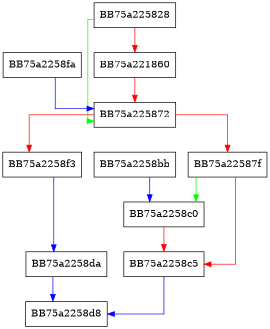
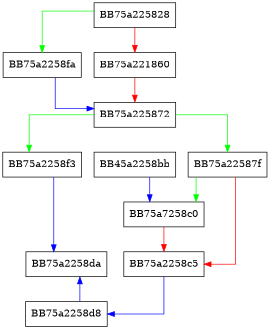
(88, 67) -> (51, 11)
(46, 115) -> (46, 115)
(217, 115) -> (217, 115)
(135, 165) -> (135, 165)
(164, 214) -> (164, 214)
(53, 286) -> (80, 293)
